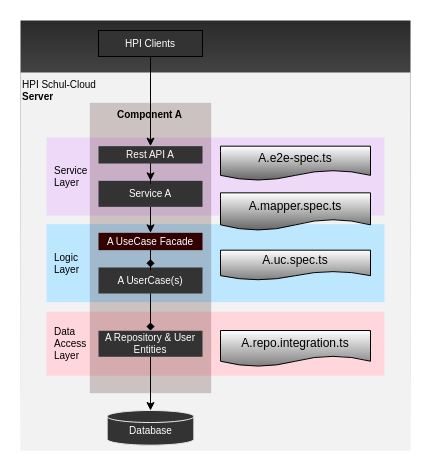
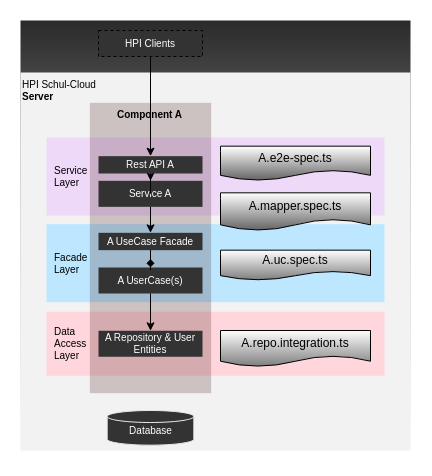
(151, 44) -> (151, 44)
(151, 155) -> (151, 165)
(151, 241) -> (151, 241)
(69, 264) -> (71, 264)
(151, 322) -> (151, 322)
(151, 380) -> none
